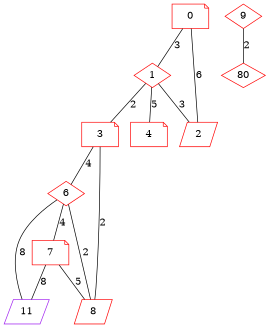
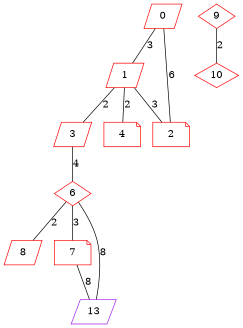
(190, 16) -> (163, 16)
(152, 75) -> (125, 75)
(243, 75) -> (217, 75)
(154, 105) -> (128, 105)
(100, 134) -> (73, 134)
(199, 134) -> (171, 134)
(63, 223) -> (76, 223)
(99, 223) -> none
(72, 282) -> none
(27, 312) -> (94, 312)
